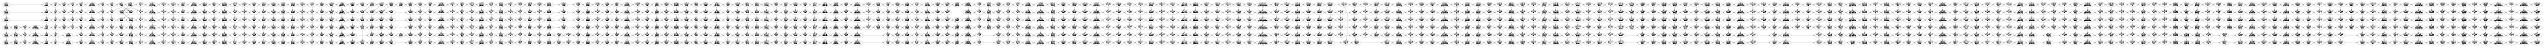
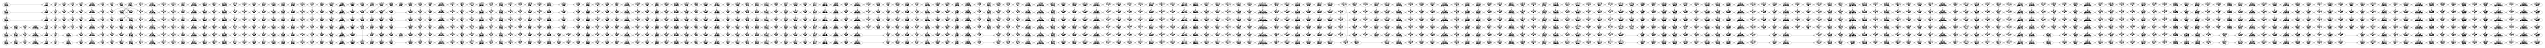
none -> (957, 12)
